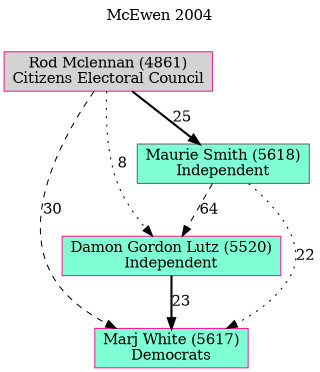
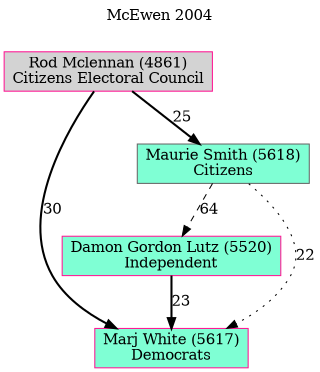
(112, 164) -> none
(223, 164) -> (223, 164)
(42, 215) -> (42, 215)
